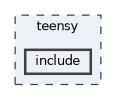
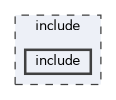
(58, 27) -> (58, 27)
